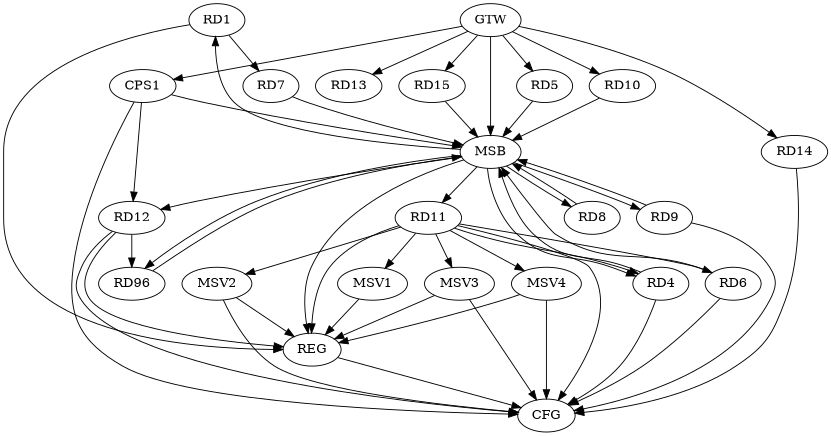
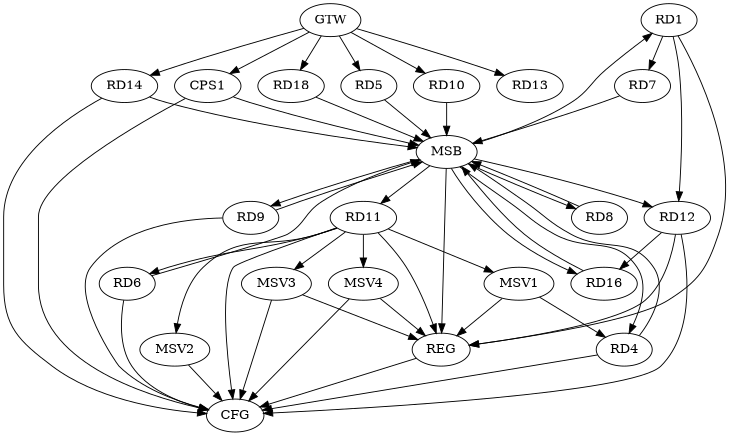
(491, 81) -> (278, 127)
(432, 86) -> (291, 86)
(138, 147) -> (682, 114)
(542, 250) -> (569, 315)
(132, 284) -> (604, 284)
(261, 314) -> none
